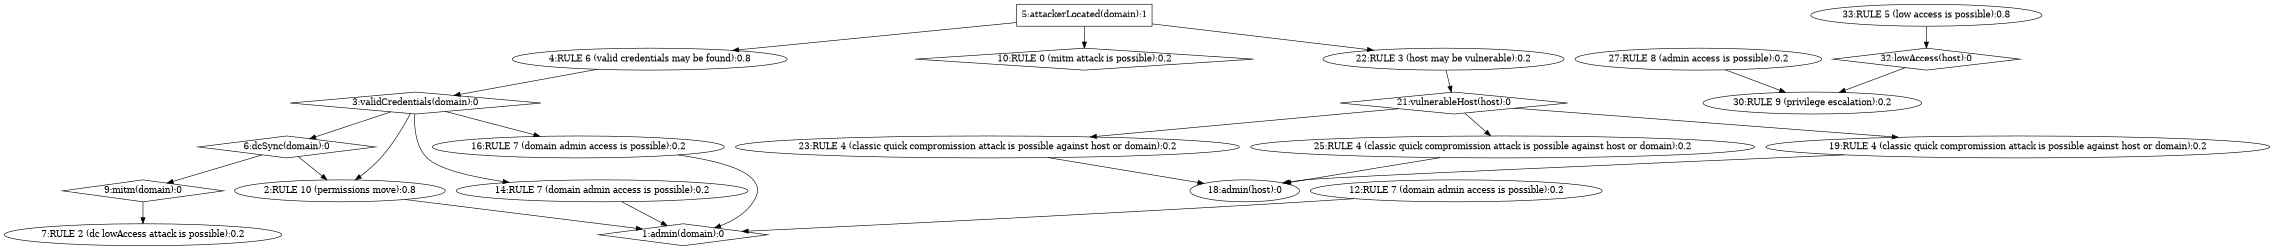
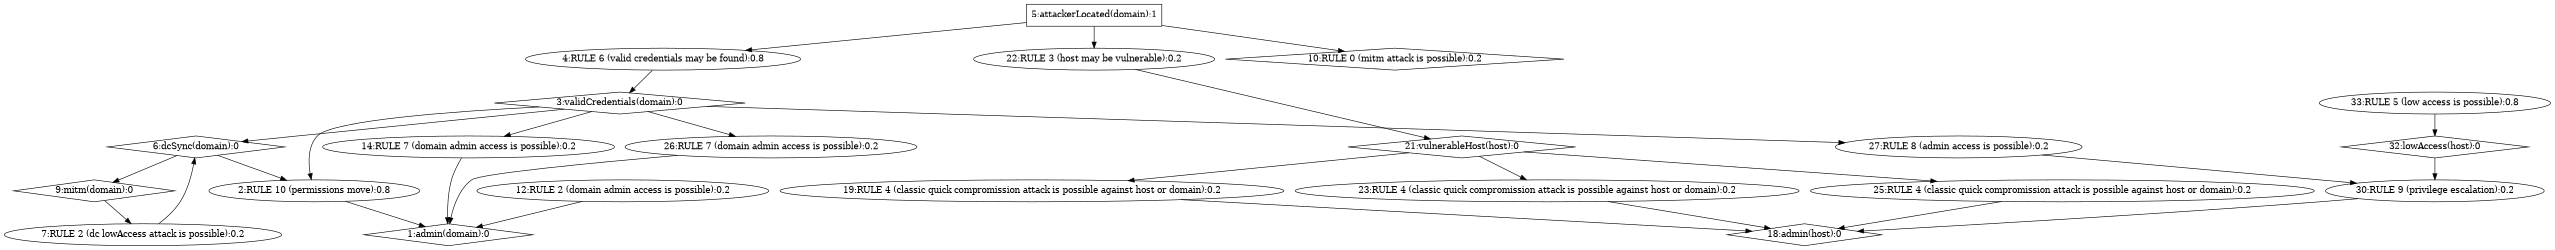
none -> (1273, 124)
(578, 147) -> (771, 147)
(1245, 191) -> (1804, 235)
(1456, 191) -> (623, 191)
none -> (183, 198)
none -> (2111, 216)
